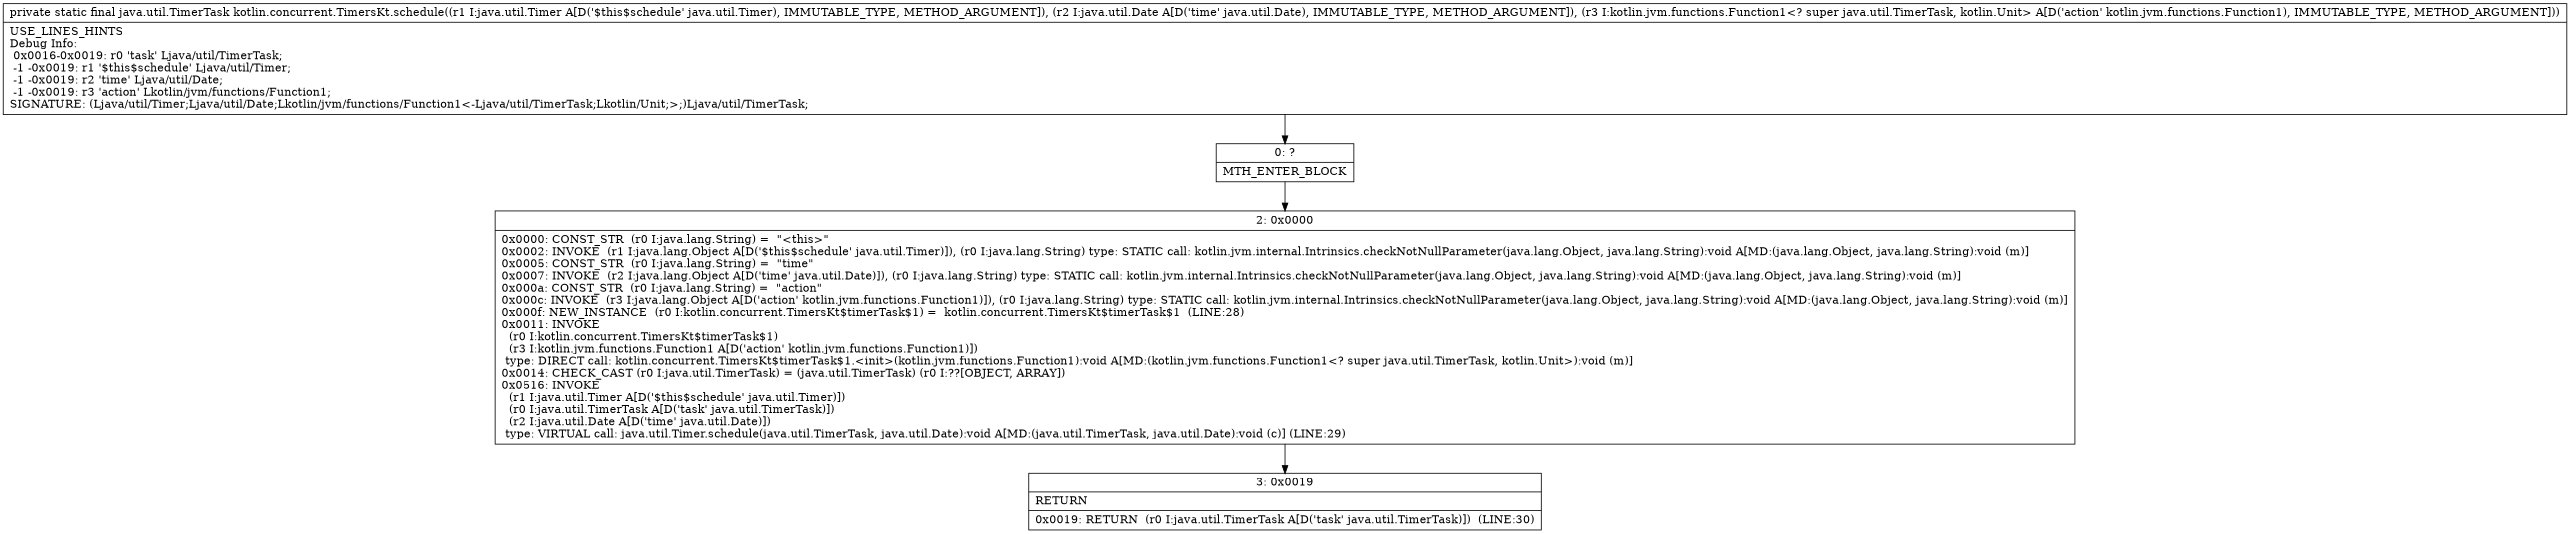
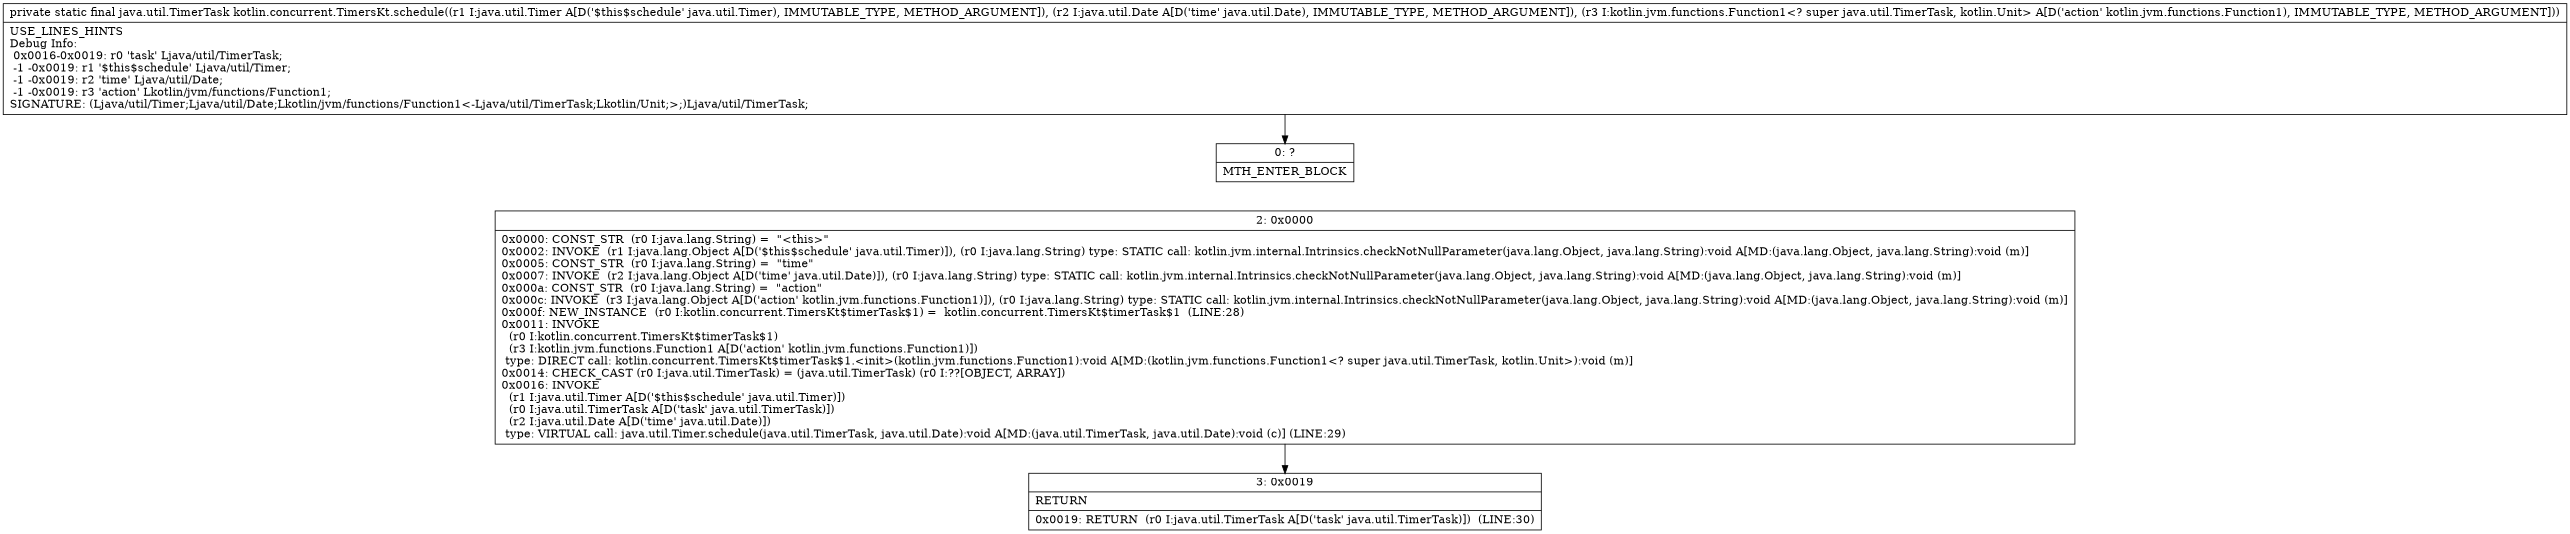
(1285, 192) -> none
(555, 385) -> (555, 385)
